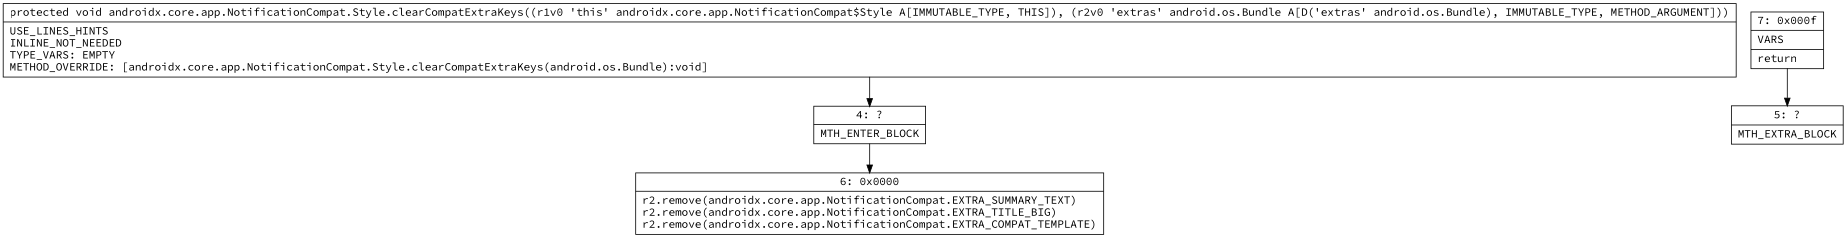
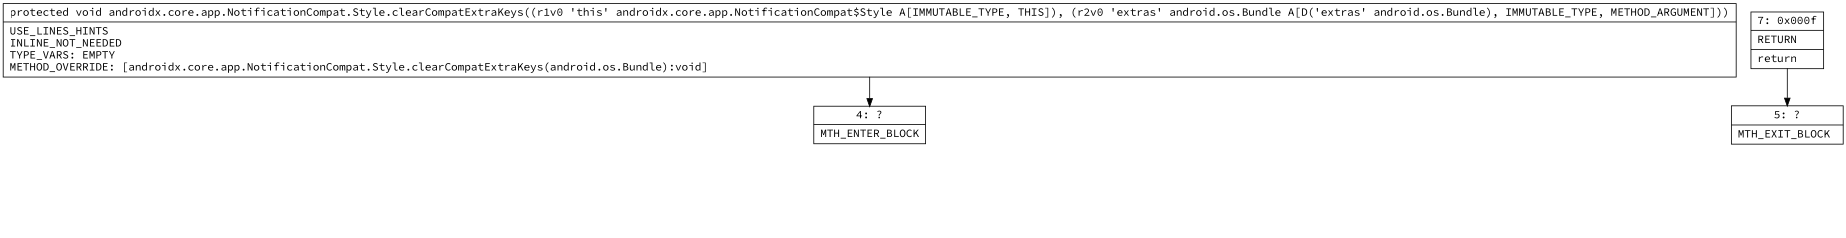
(1771, 40) -> (1777, 40)
(1787, 134) -> (1784, 134)
(870, 204) -> none
